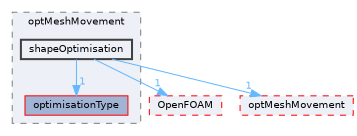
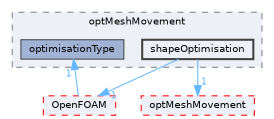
(76, 72) -> (77, 83)
(76, 106) -> (72, 49)
